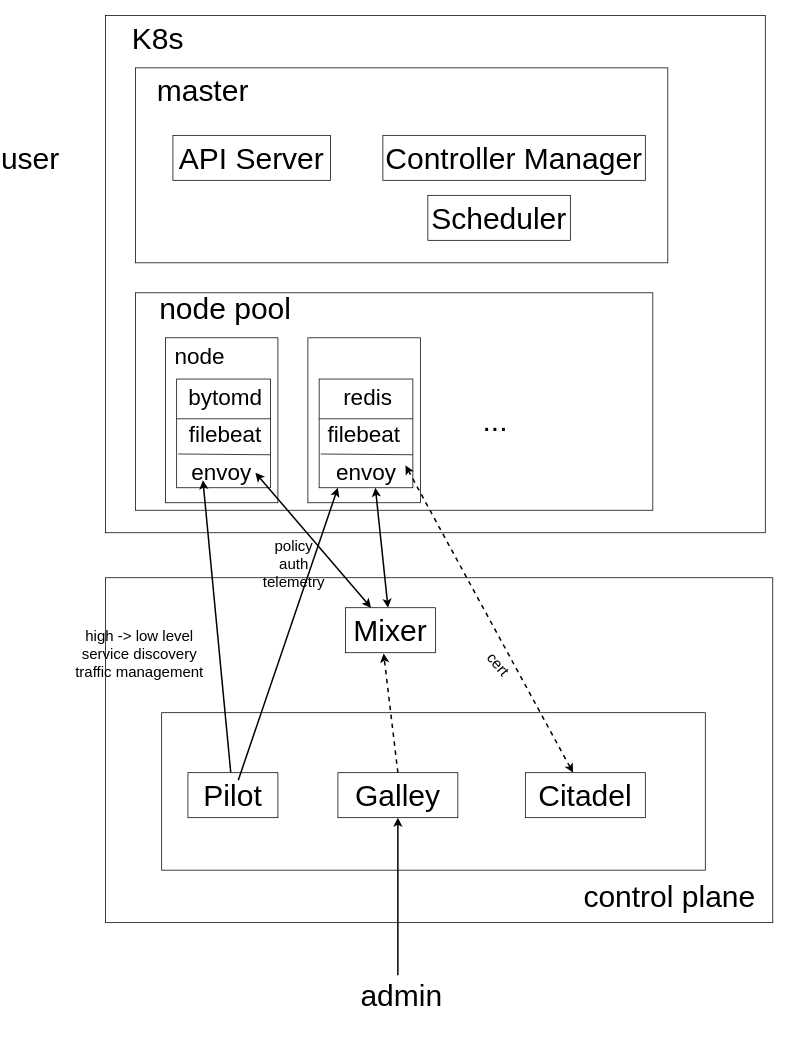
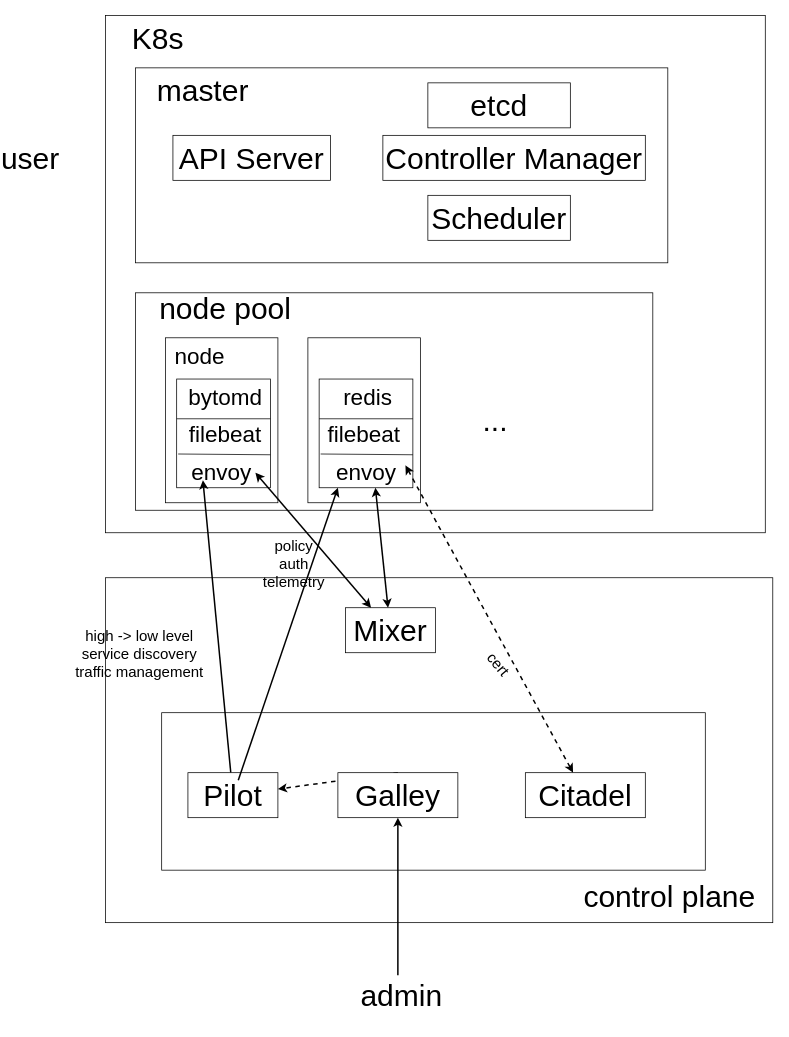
none -> (499, 105)
(391, 717) -> (310, 785)
